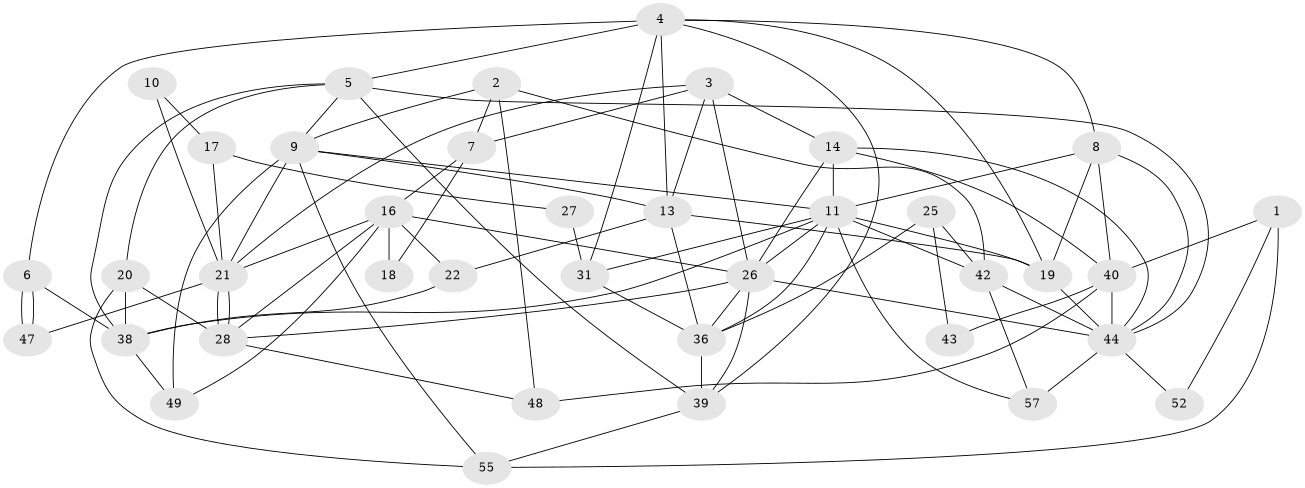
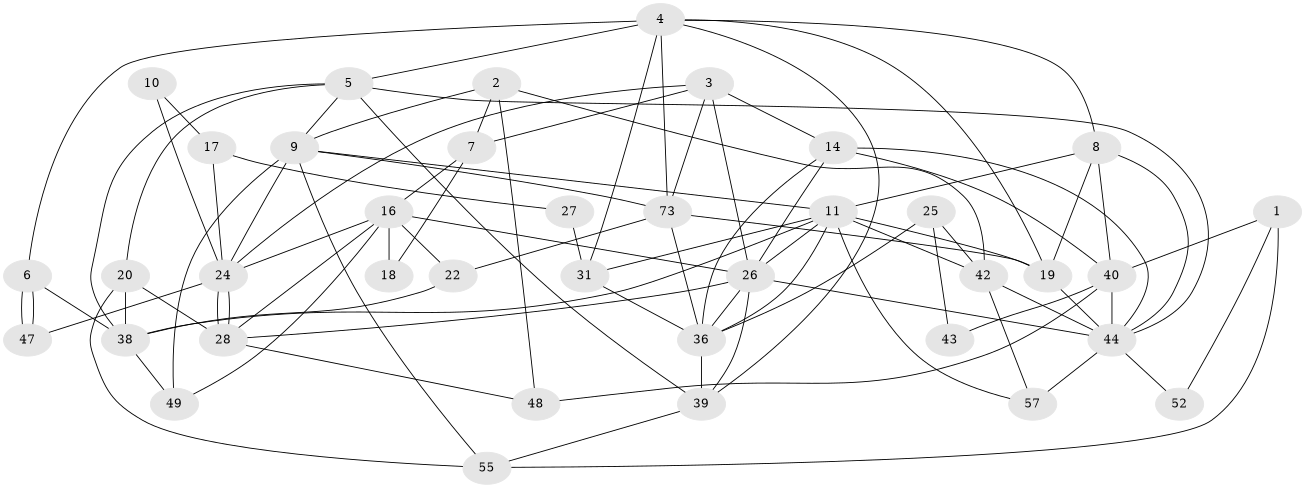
(833, 180) -> (749, 217)
(668, 212) -> (668, 212)
(223, 276) -> (223, 276)
